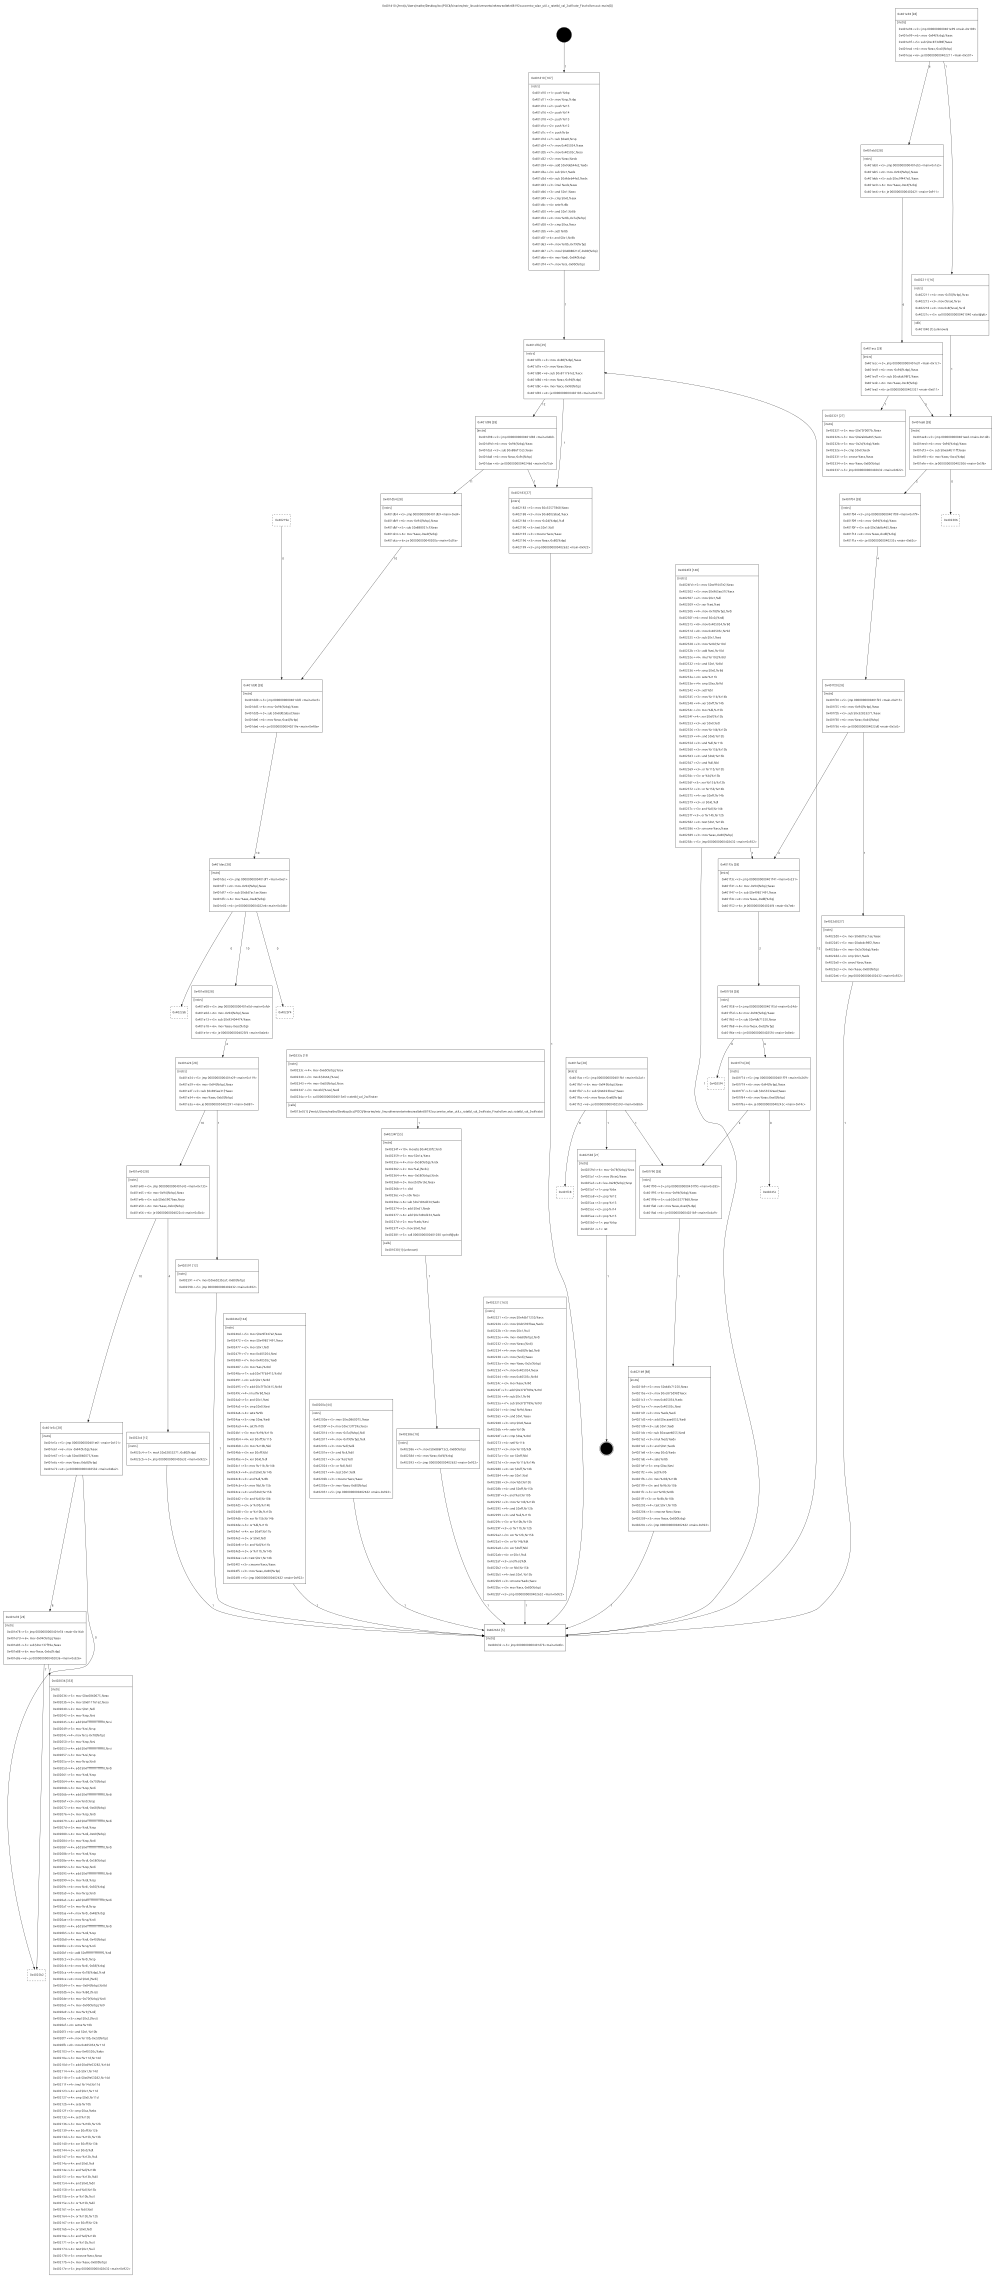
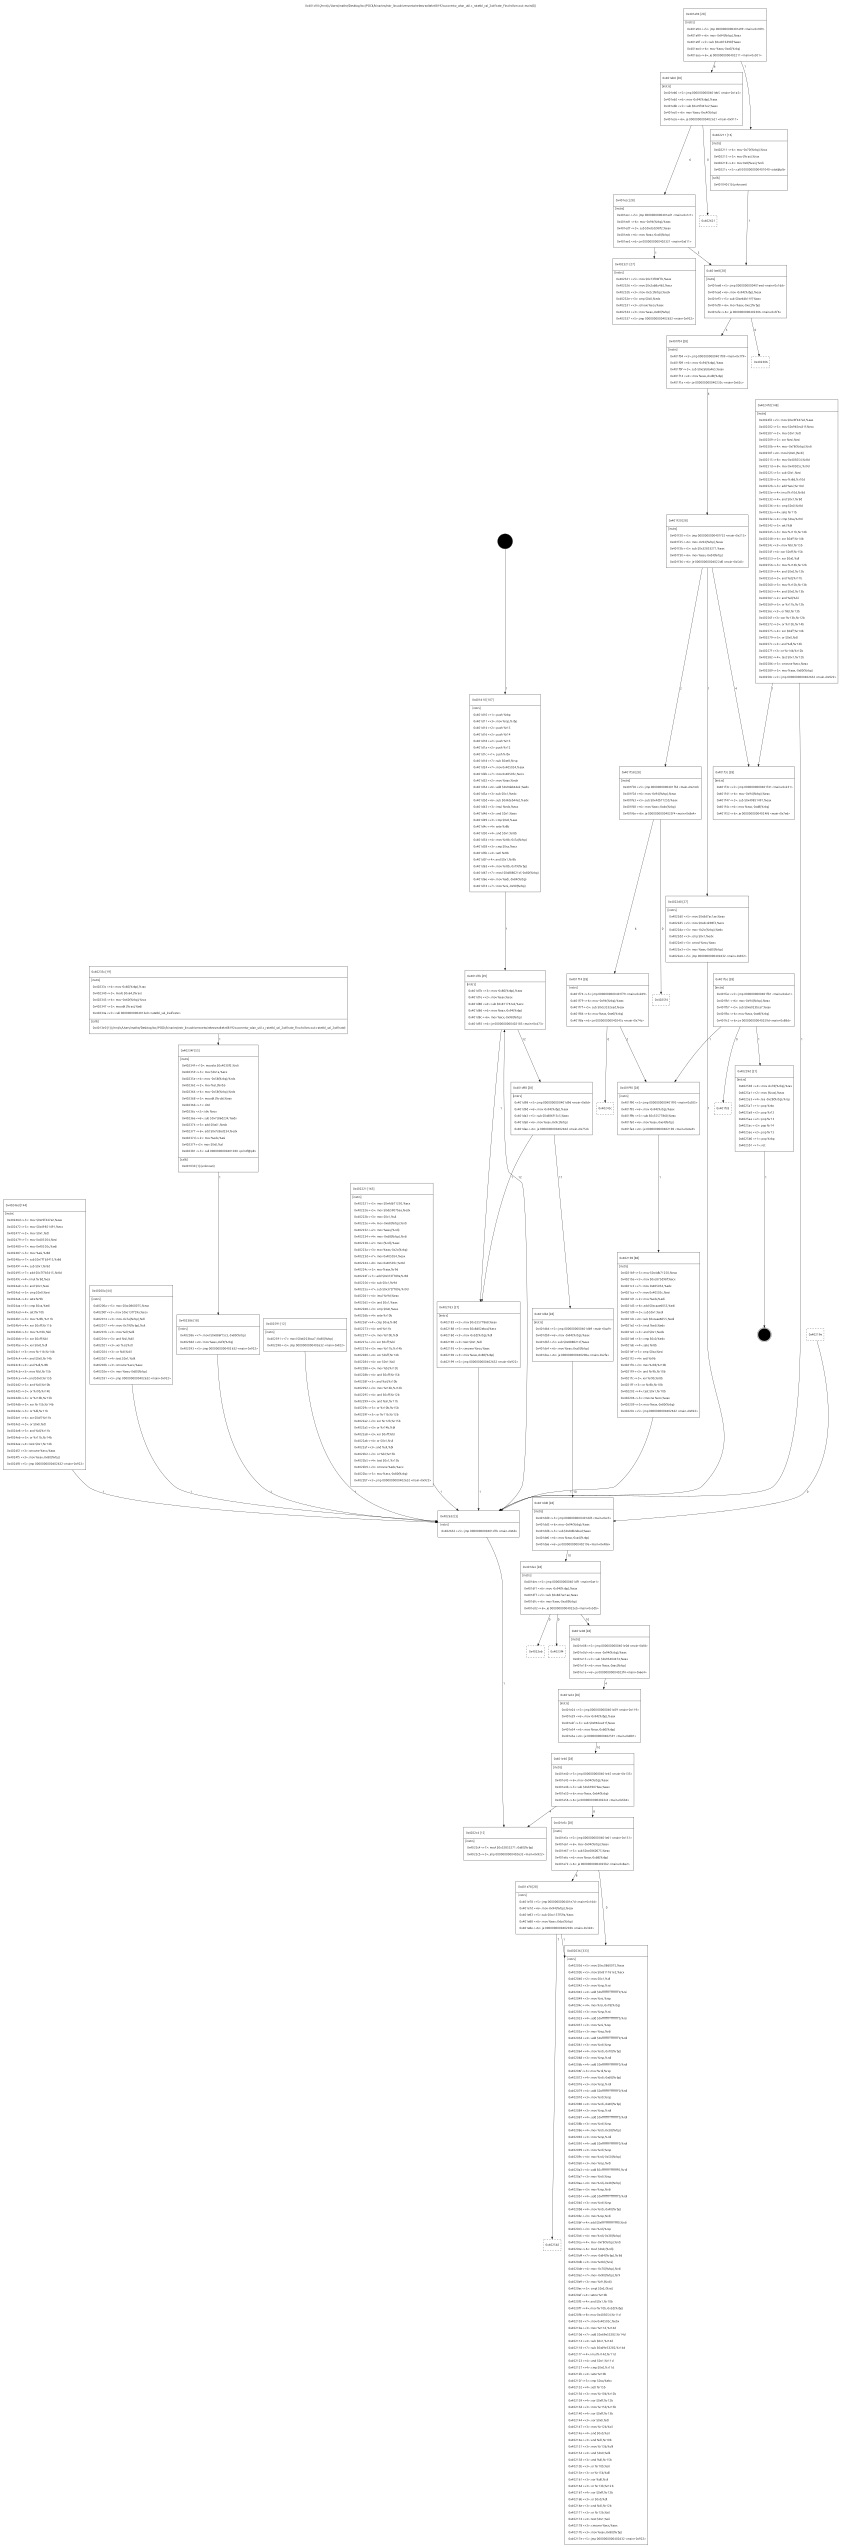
none -> (708, 221)
(759, 948) -> (684, 666)
(217, 1184) -> none
(140, 1276) -> (594, 1812)
(269, 1621) -> (503, 1680)
(30, 1705) -> (603, 1906)
